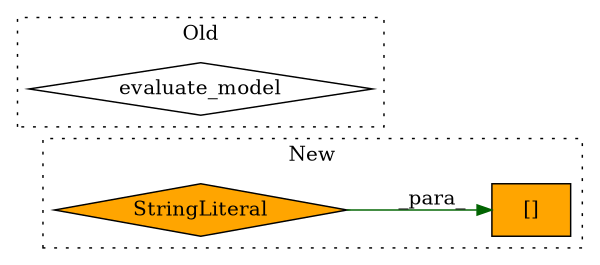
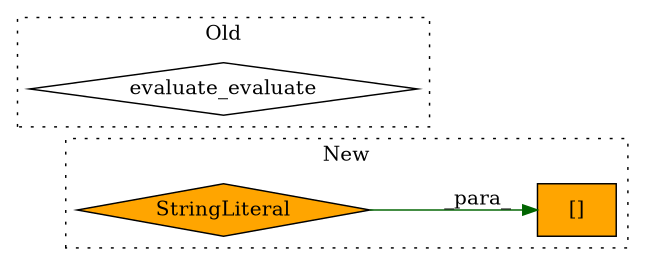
(201, 89) -> (224, 89)
